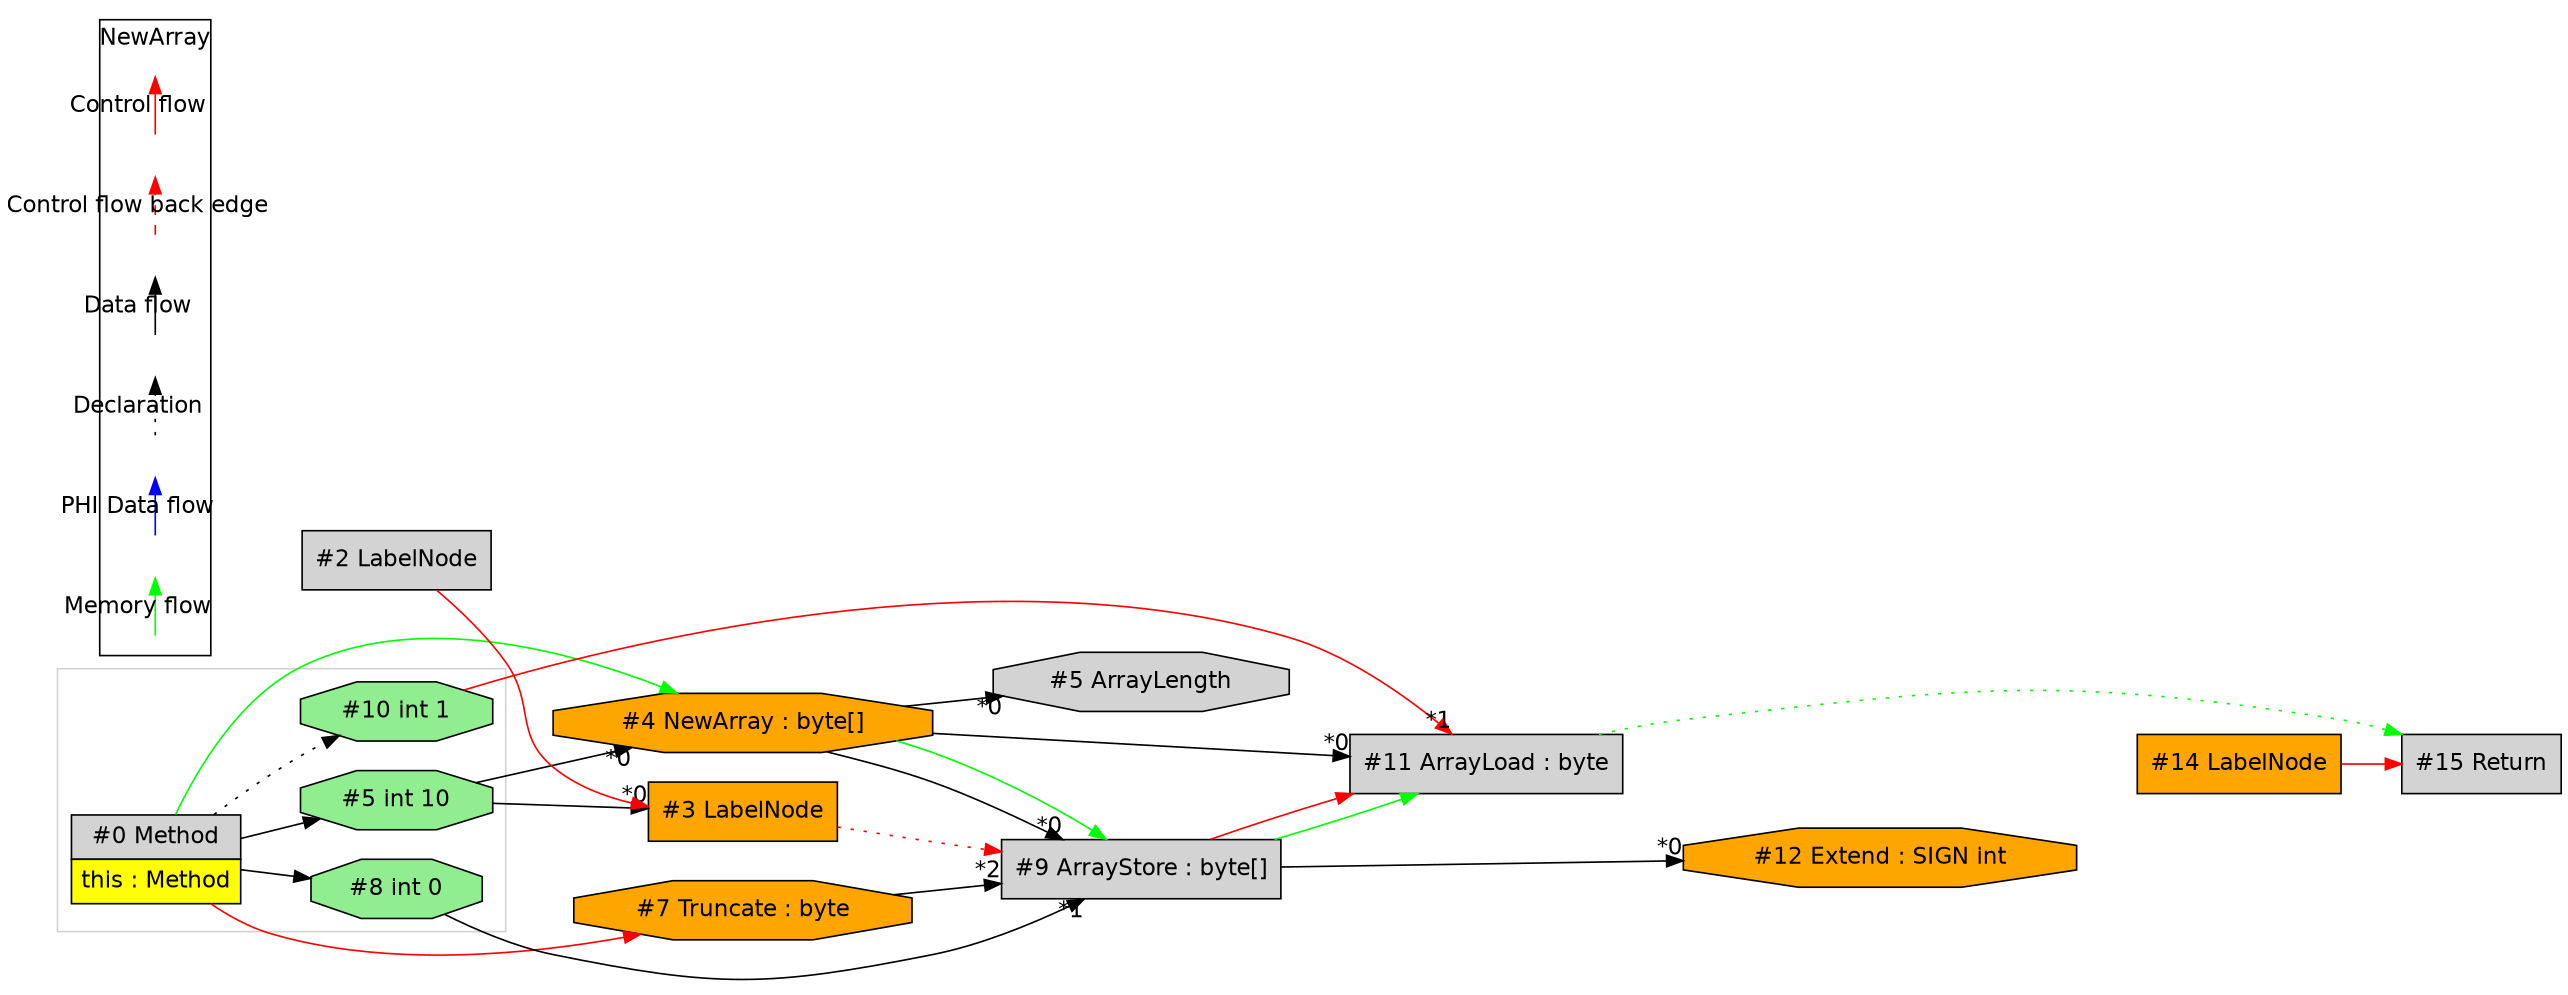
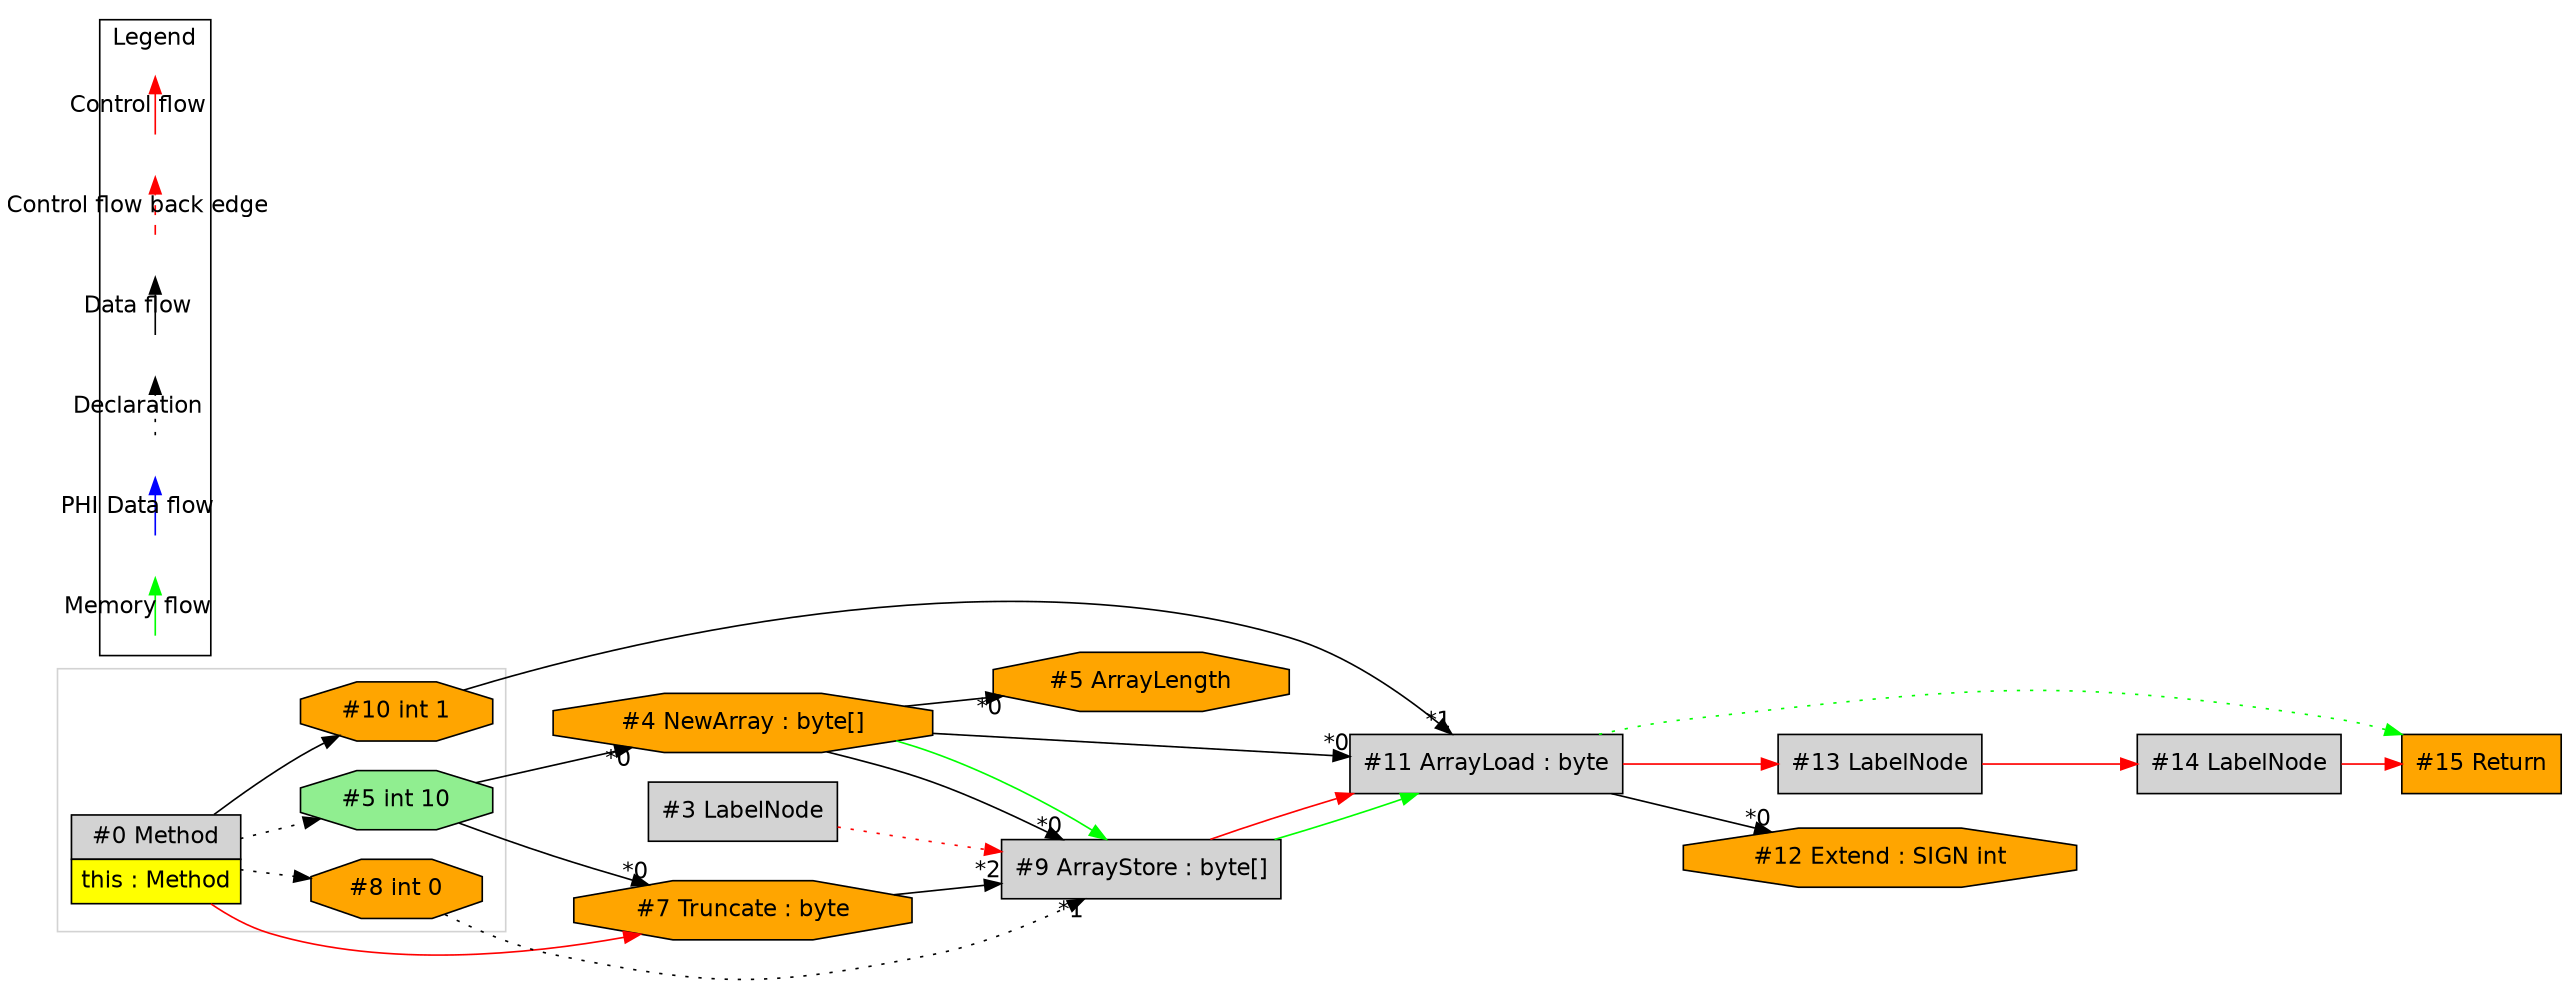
(155, 39) -> (155, 39)
(397, 560) -> none
(960, 603) -> (960, 603)
(384, 642) -> none
(1141, 682) -> (1141, 682)
(397, 711) -> (397, 711)
none -> (1880, 764)
(2239, 764) -> (2239, 764)
(2482, 764) -> (2482, 764)
(268, 777) -> (268, 777)
(562, 806) -> (545, 853)
(743, 812) -> (743, 812)
(272, 831) -> (272, 831)
(1474, 864) -> (1683, 811)
(267, 873) -> (267, 873)
(397, 889) -> (397, 889)
(758, 979) -> (758, 979)
